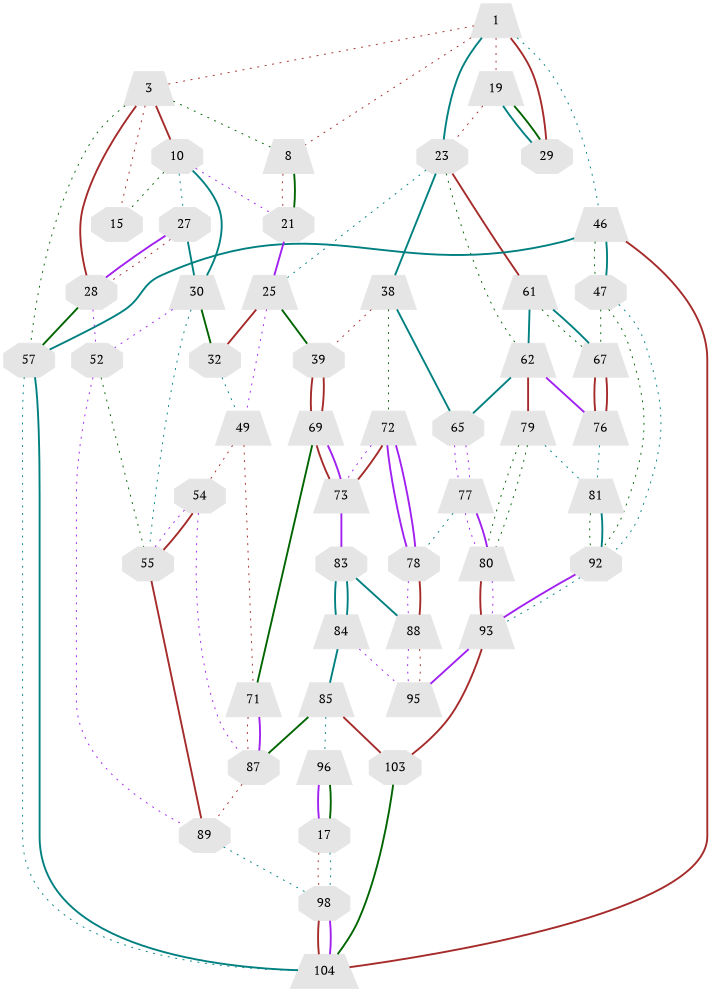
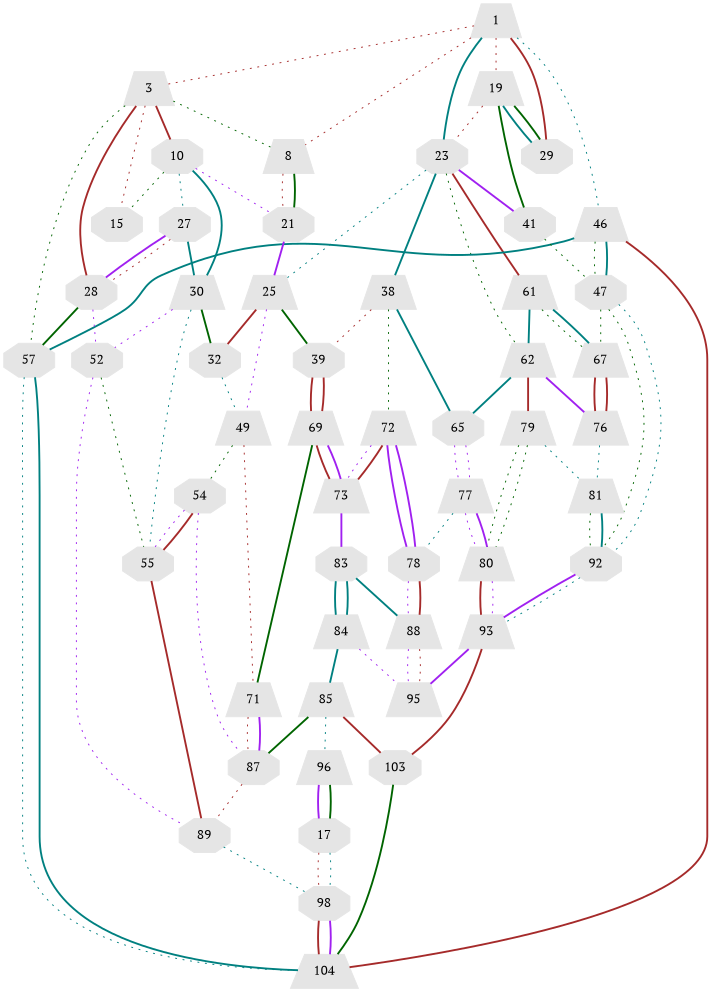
none -> (530, 224)
(222, 462) -> (222, 462)
